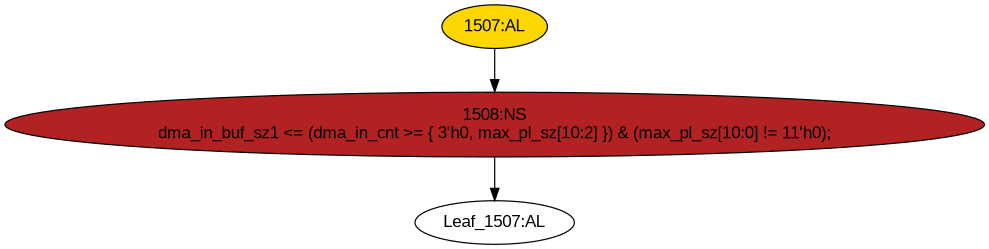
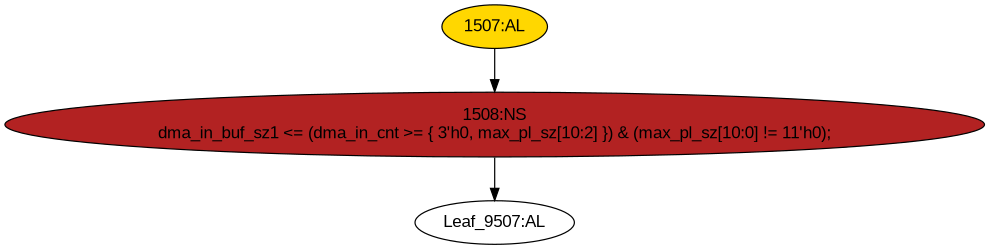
(495, 223) -> (495, 223)
